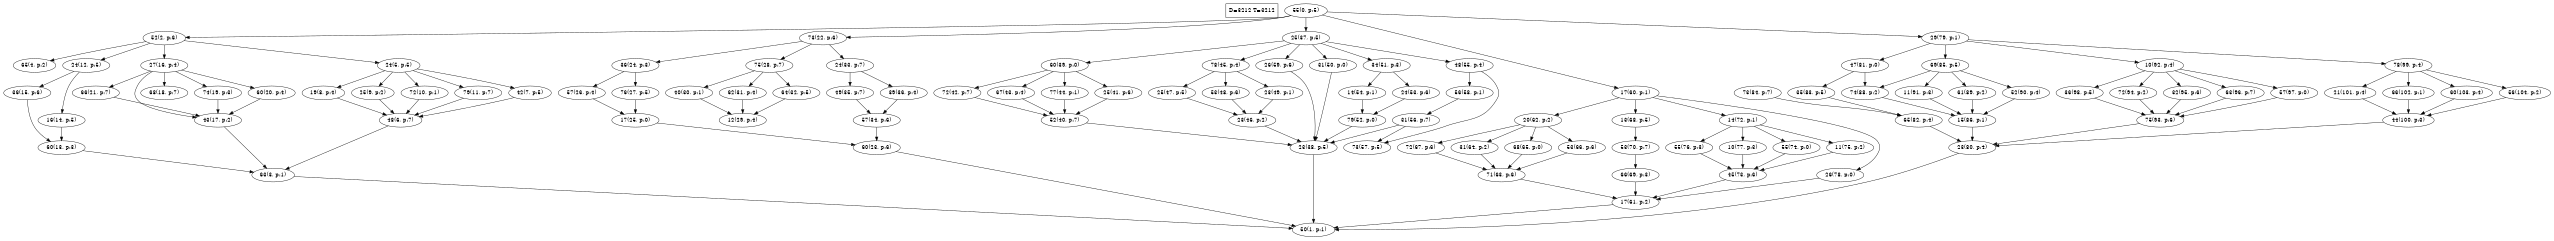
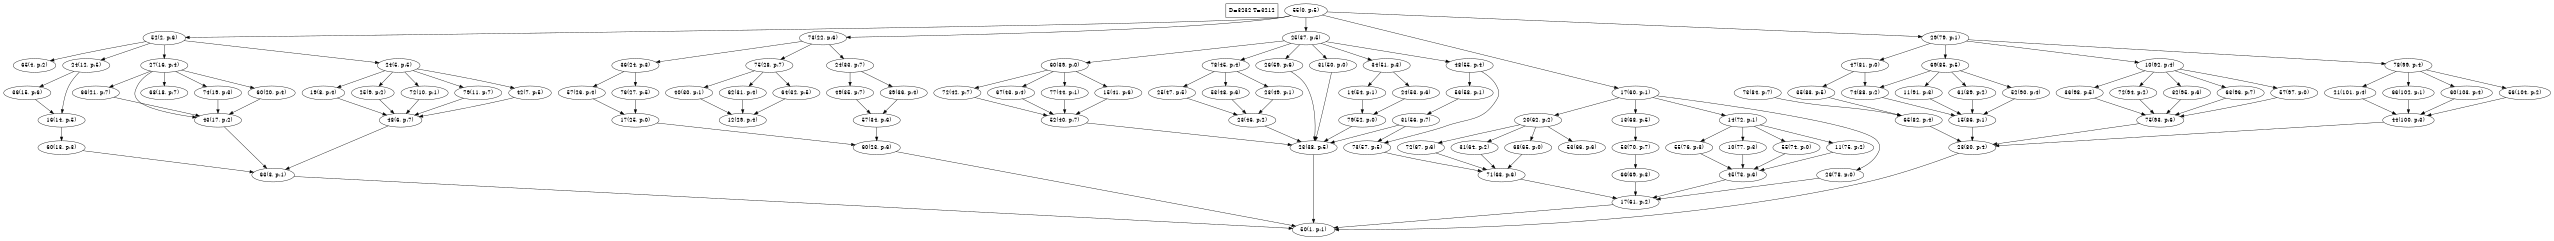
(1252, 11) -> (1252, 11)
(1118, 93) -> (1118, 93)
(32, 122) -> (43, 105)
(1544, 161) -> (1431, 162)
